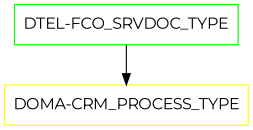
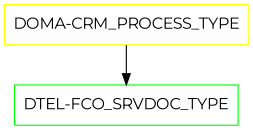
(126, 59) -> (126, 59)
